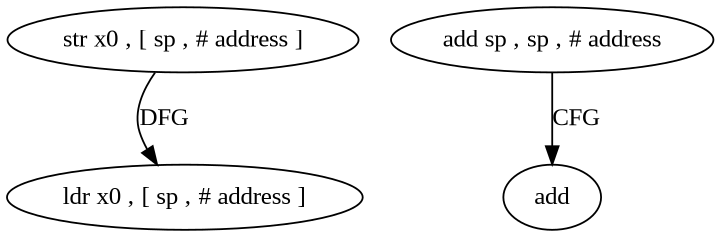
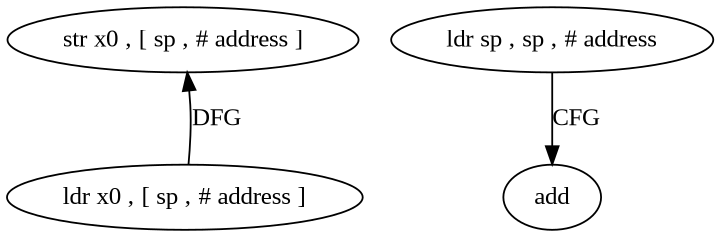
(552, 40) -> (552, 40)
(138, 110) -> (191, 128)
